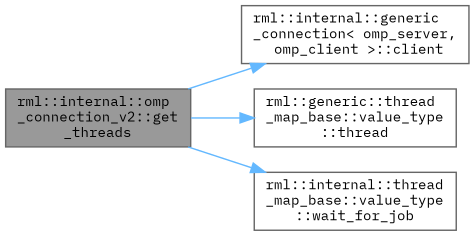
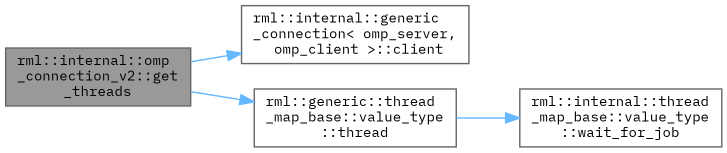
(220, 157) -> (481, 118)
